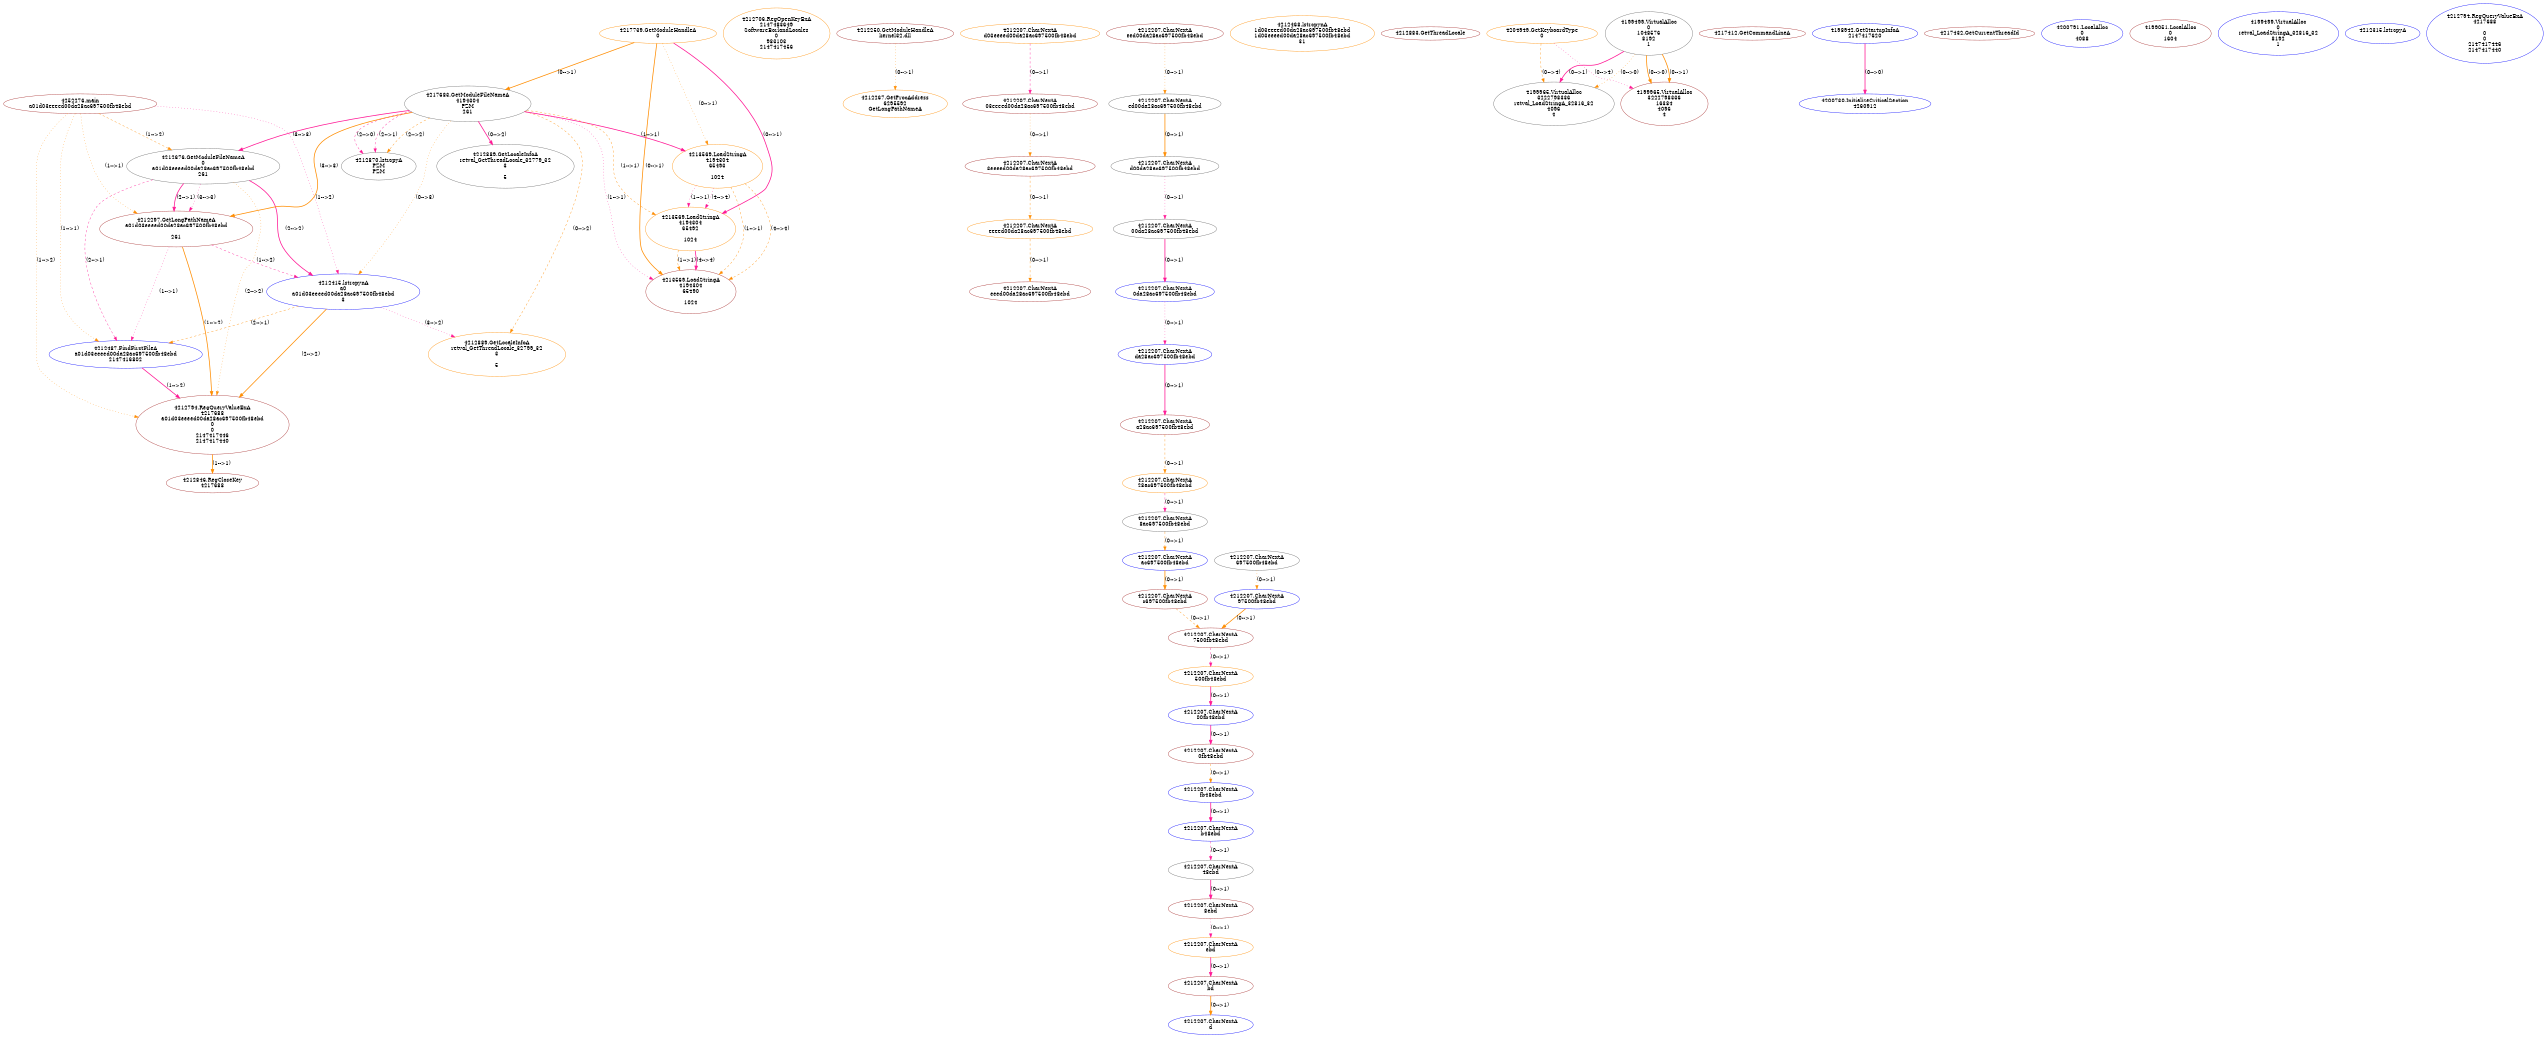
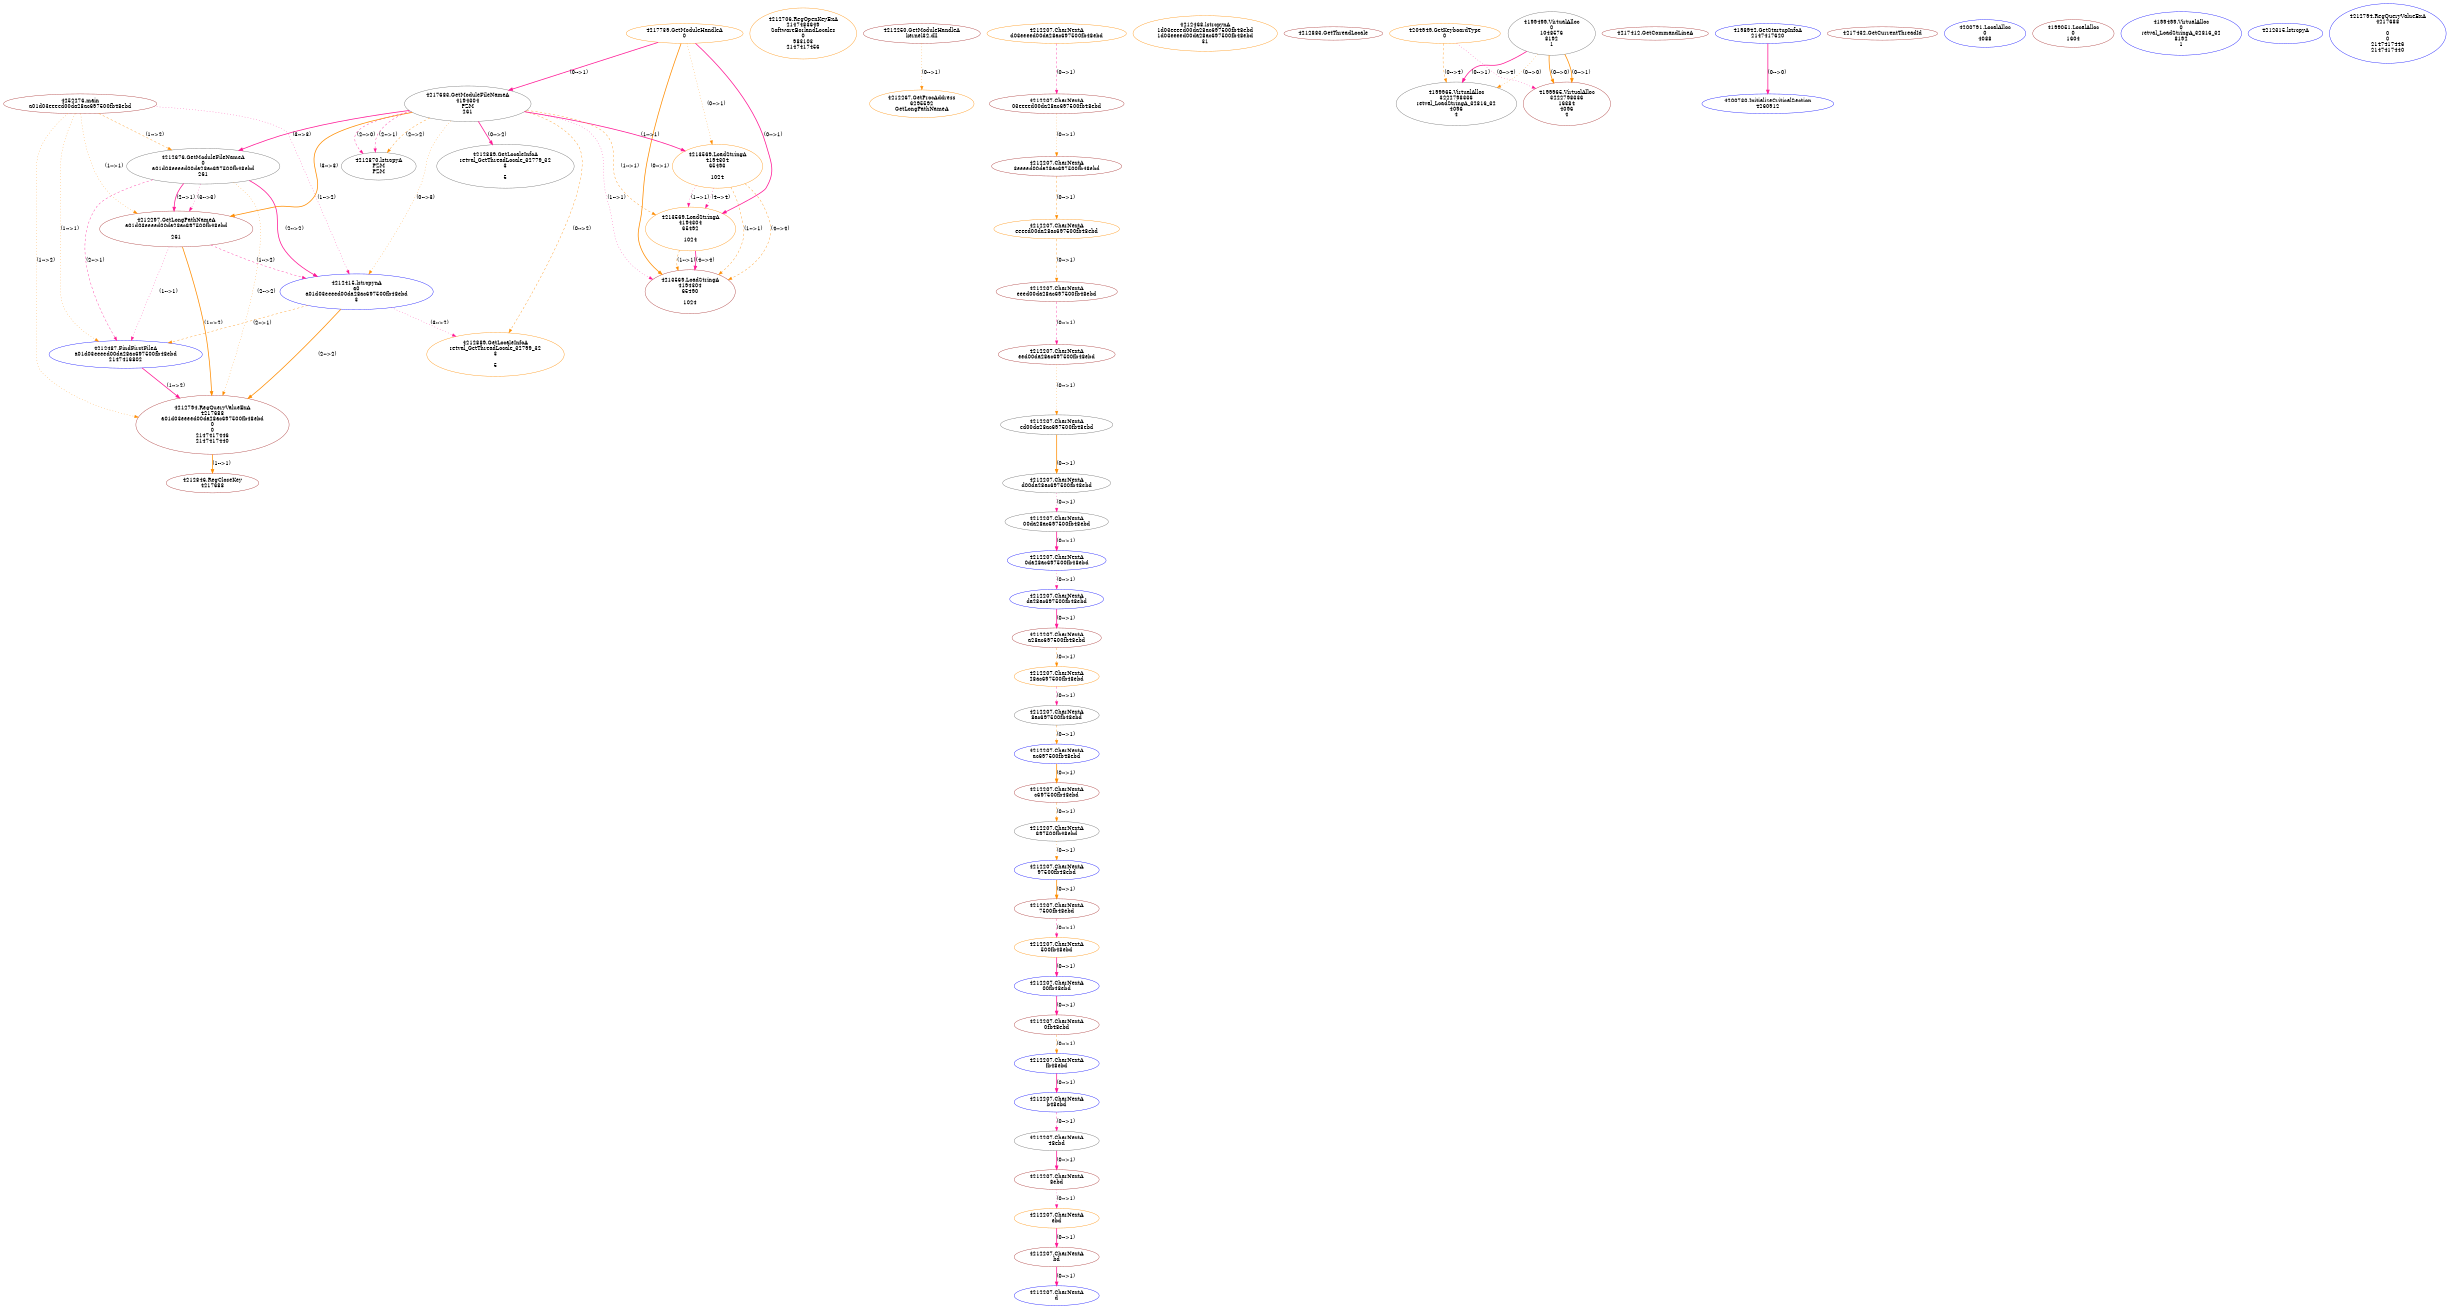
(572, 65) -> (585, 66)
none -> (1057, 321)
(1186, 617) -> (1057, 810)
(1211, 1004) -> (1057, 1274)
